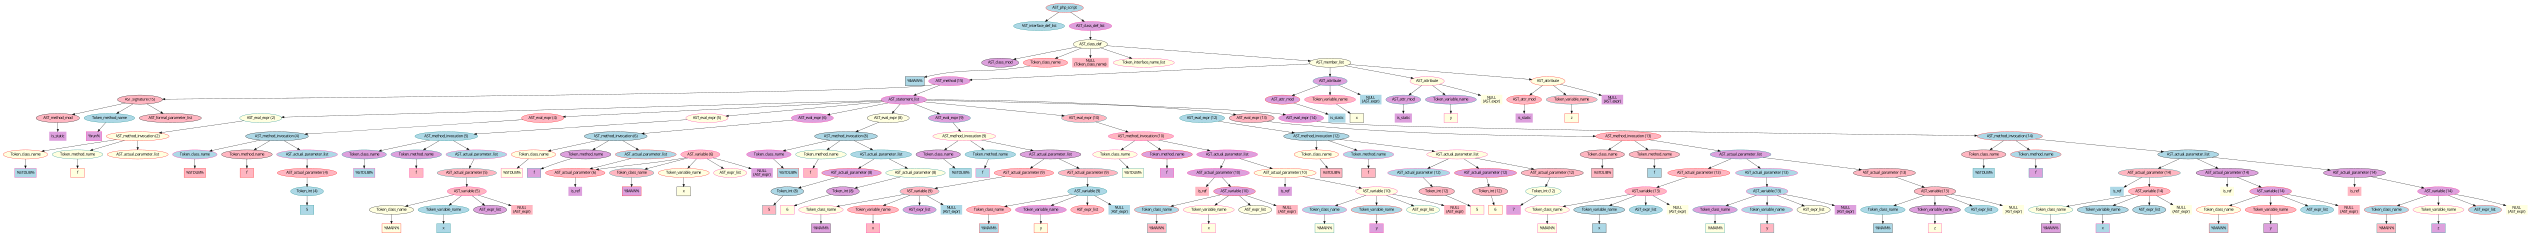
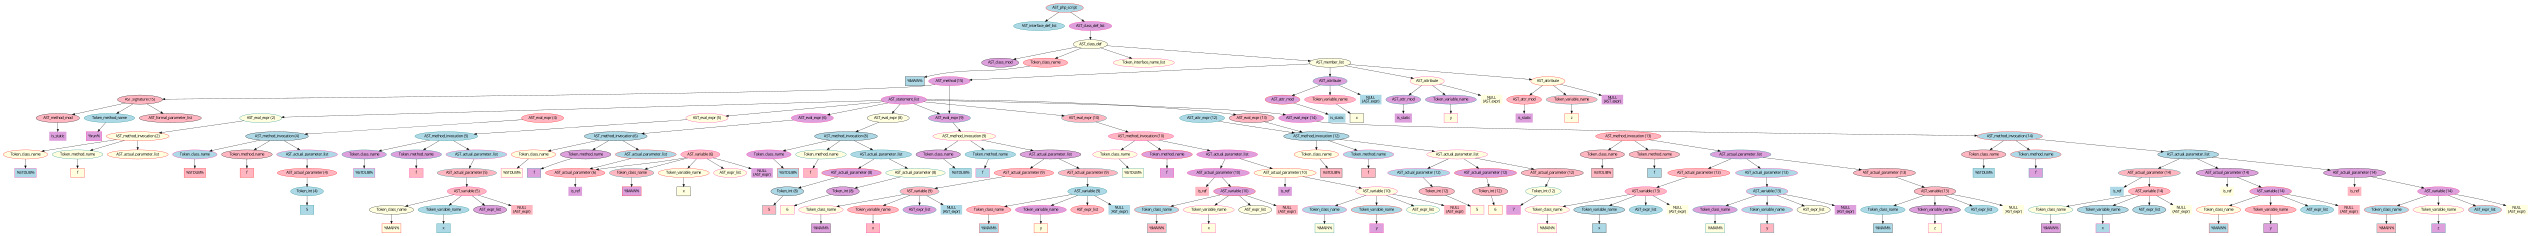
(1090, 63) -> none
(928, 90) -> (949, 98)
(724, 109) -> none
(1202, 118) -> (1202, 118)
(1430, 133) -> (1282, 127)
